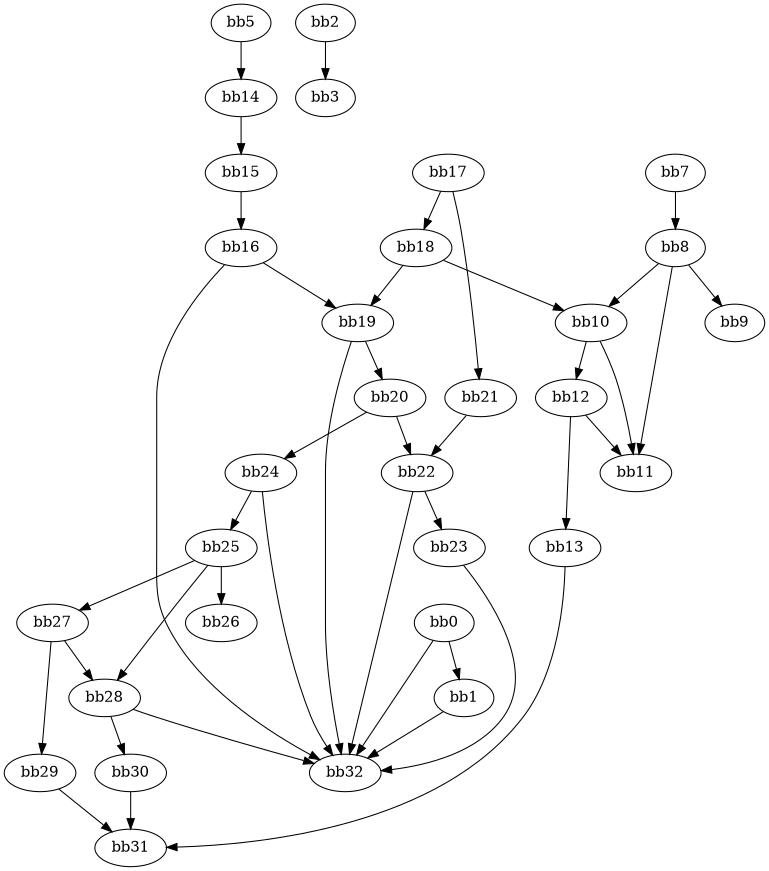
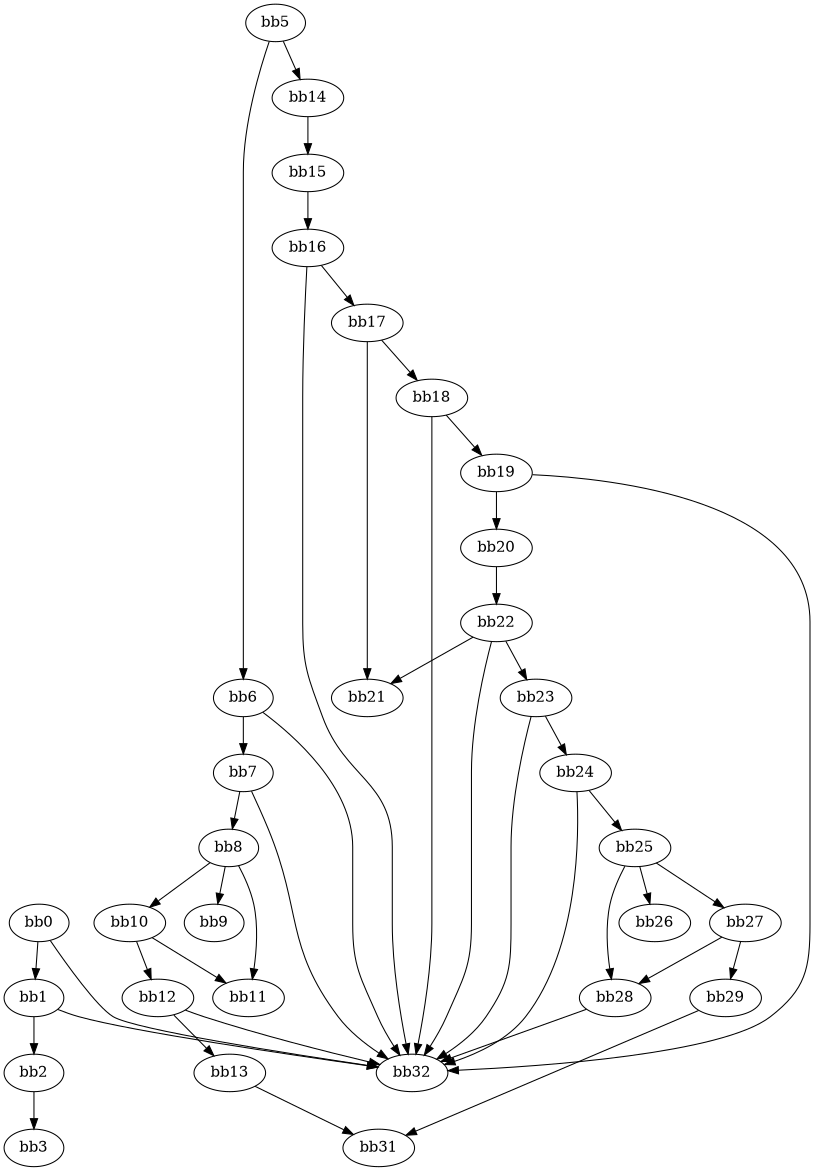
(295, 283) -> (334, 281)
(499, 283) -> (432, 731)
(336, 430) -> (553, 731)
(452, 431) -> (438, 657)
(600, 431) -> (277, 1038)
none -> (243, 698)
(131, 773) -> none
none -> (297, 933)
none -> (34, 1030)
